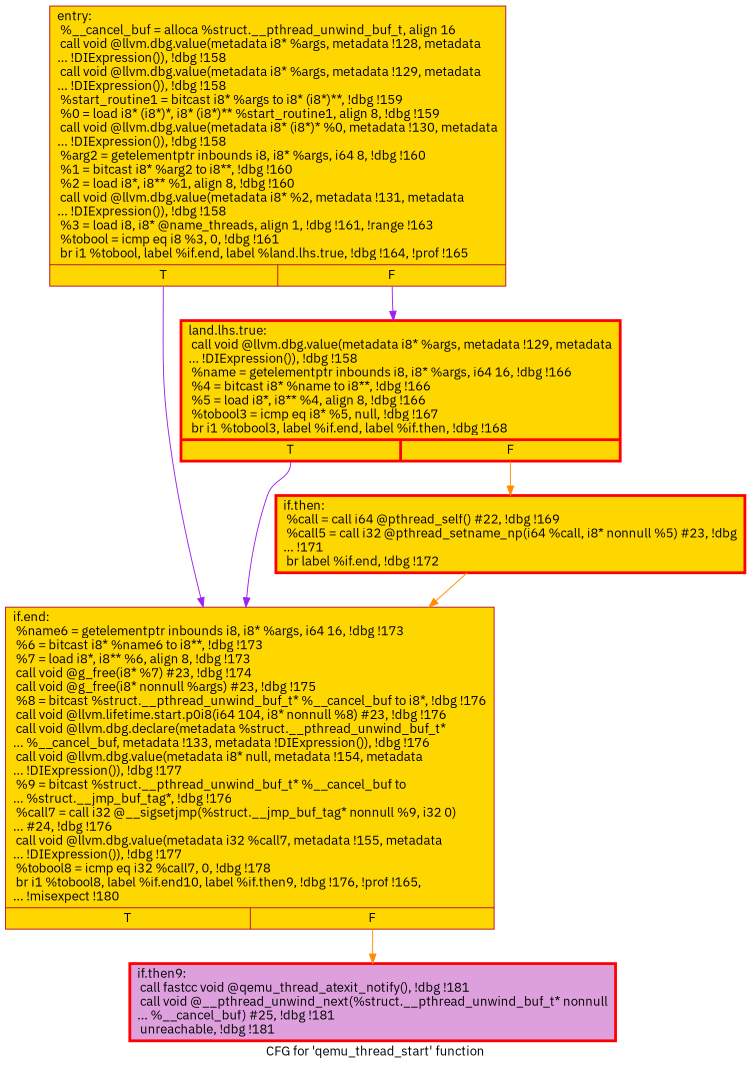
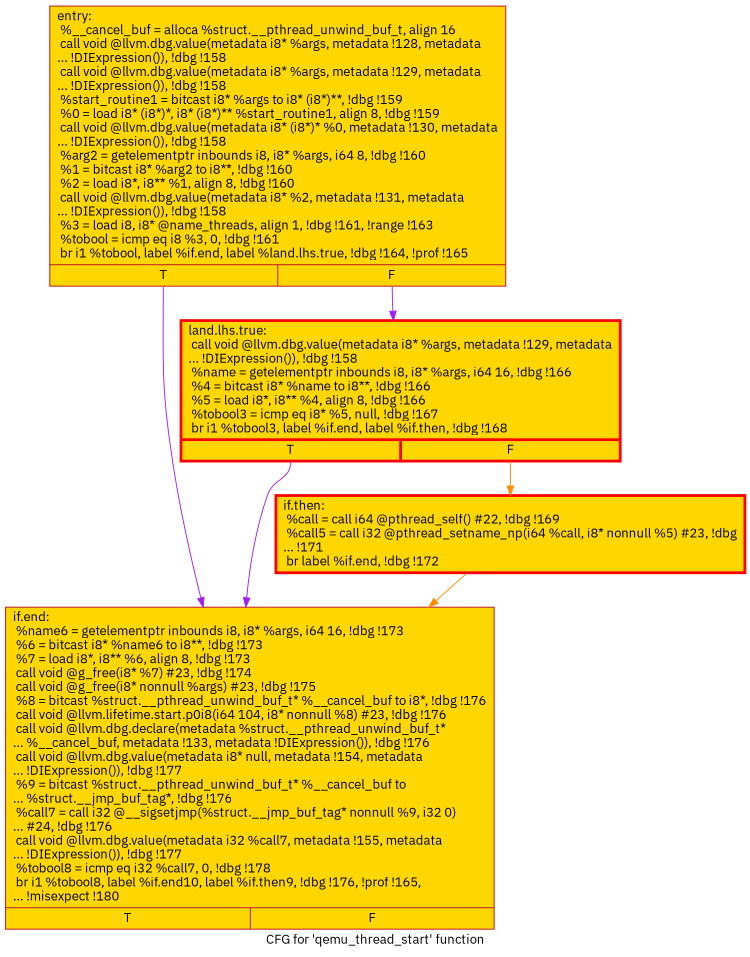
(373, 1002) -> none
